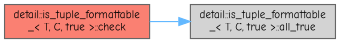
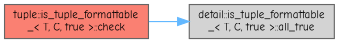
(77, 22) -> (76, 22)
